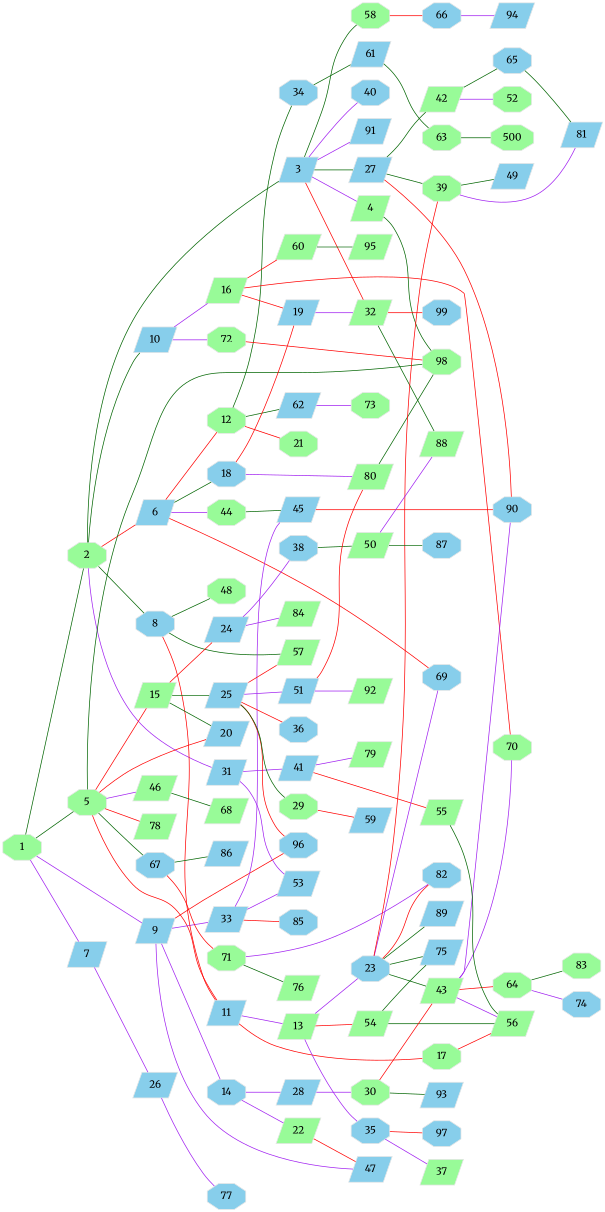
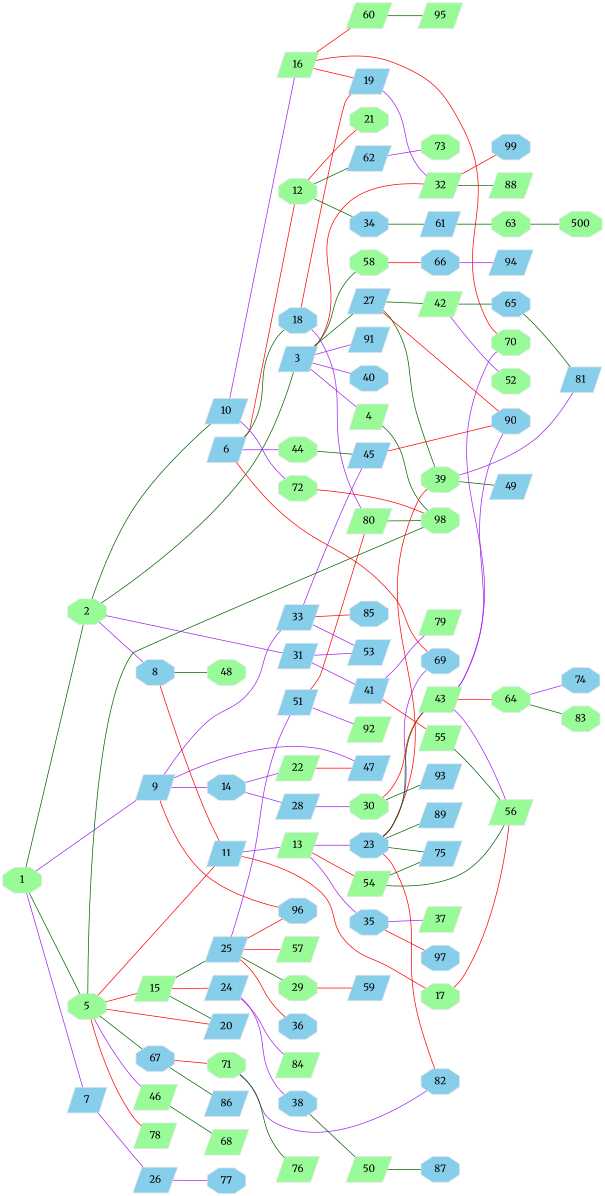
(410, 489) -> none
(124, 532) -> none
(121, 590) -> (121, 642)
(223, 653) -> none
